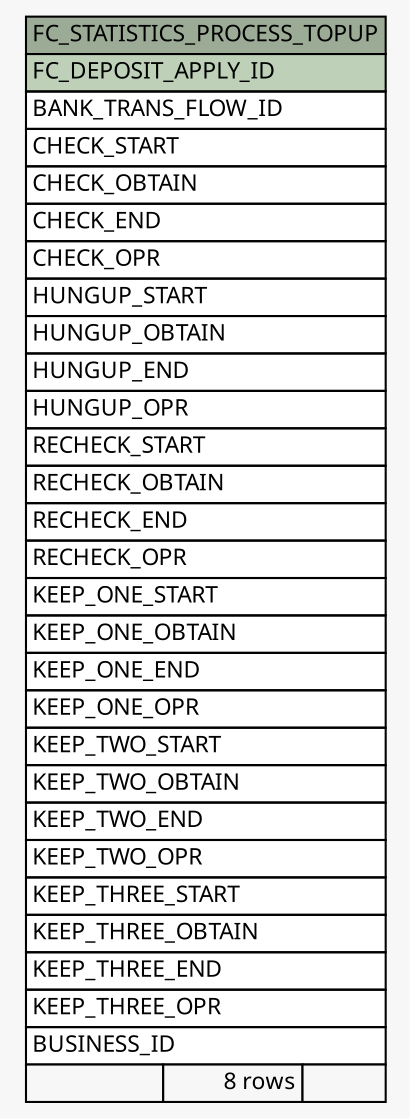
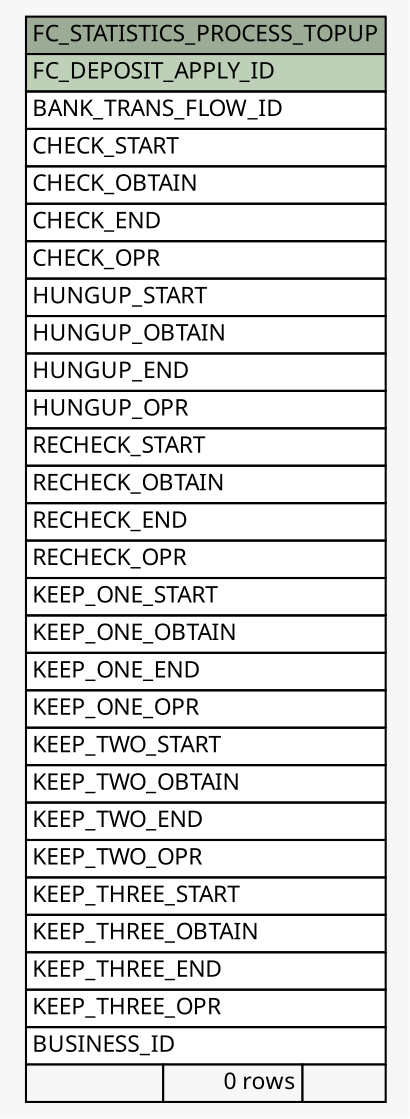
(260, 1082) -> (260, 1082)
